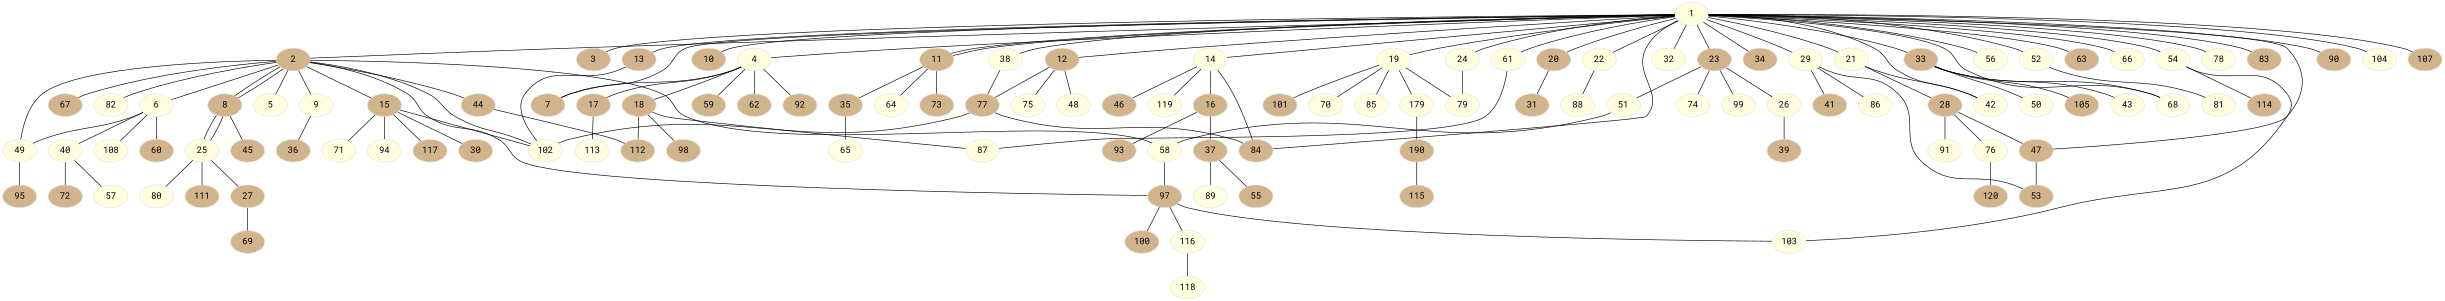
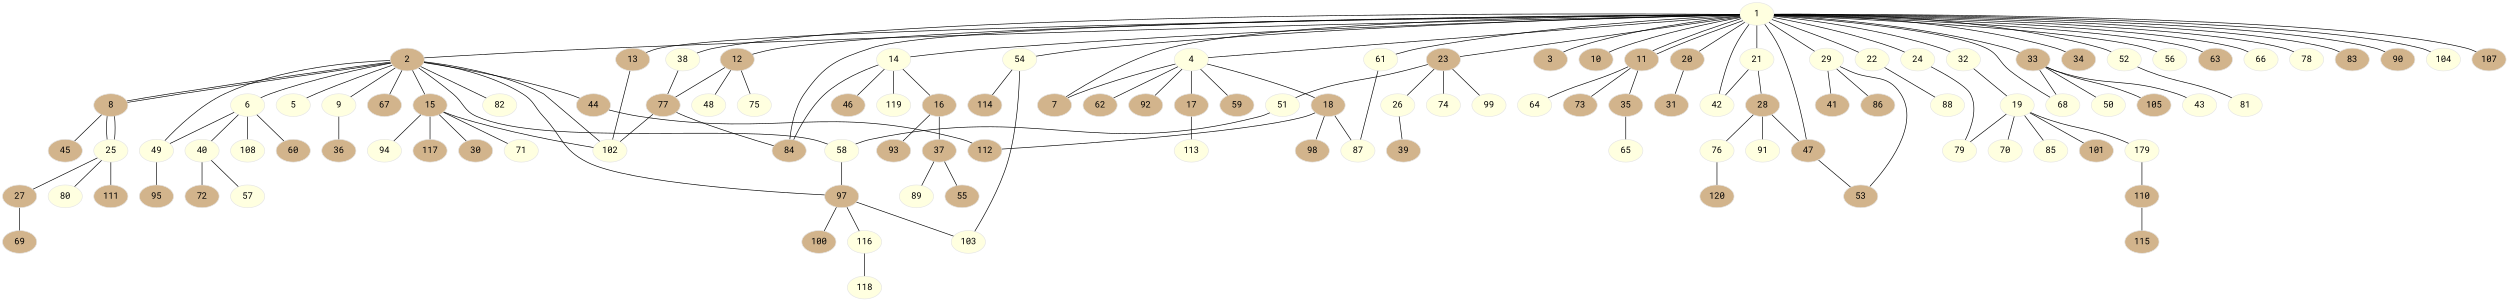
(1515, 36) -> (1990, 82)
(1875, 105) -> (1878, 105)
(1417, 151) -> (2142, 196)
